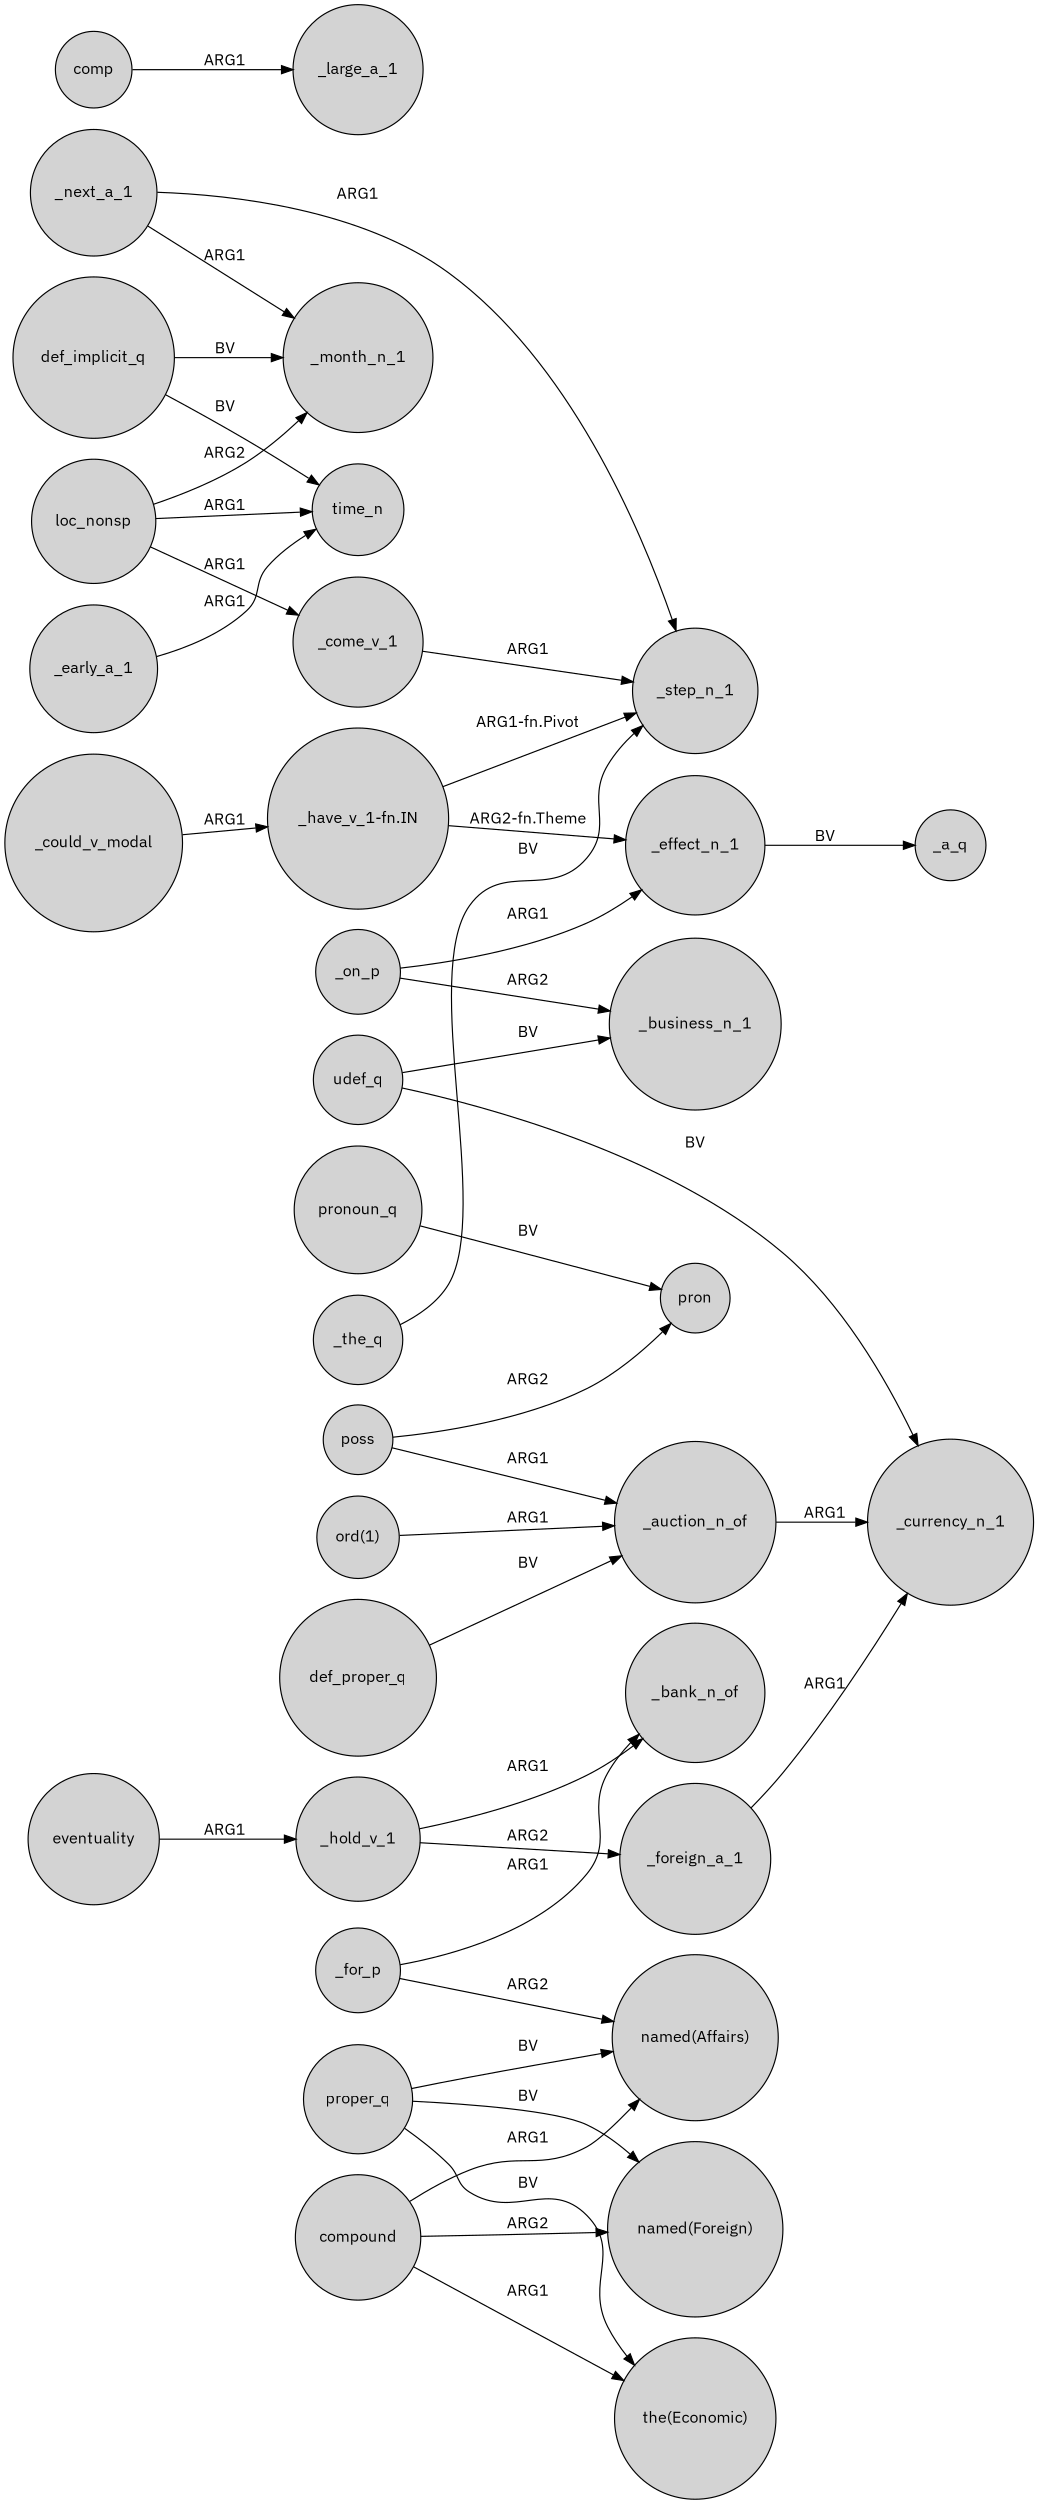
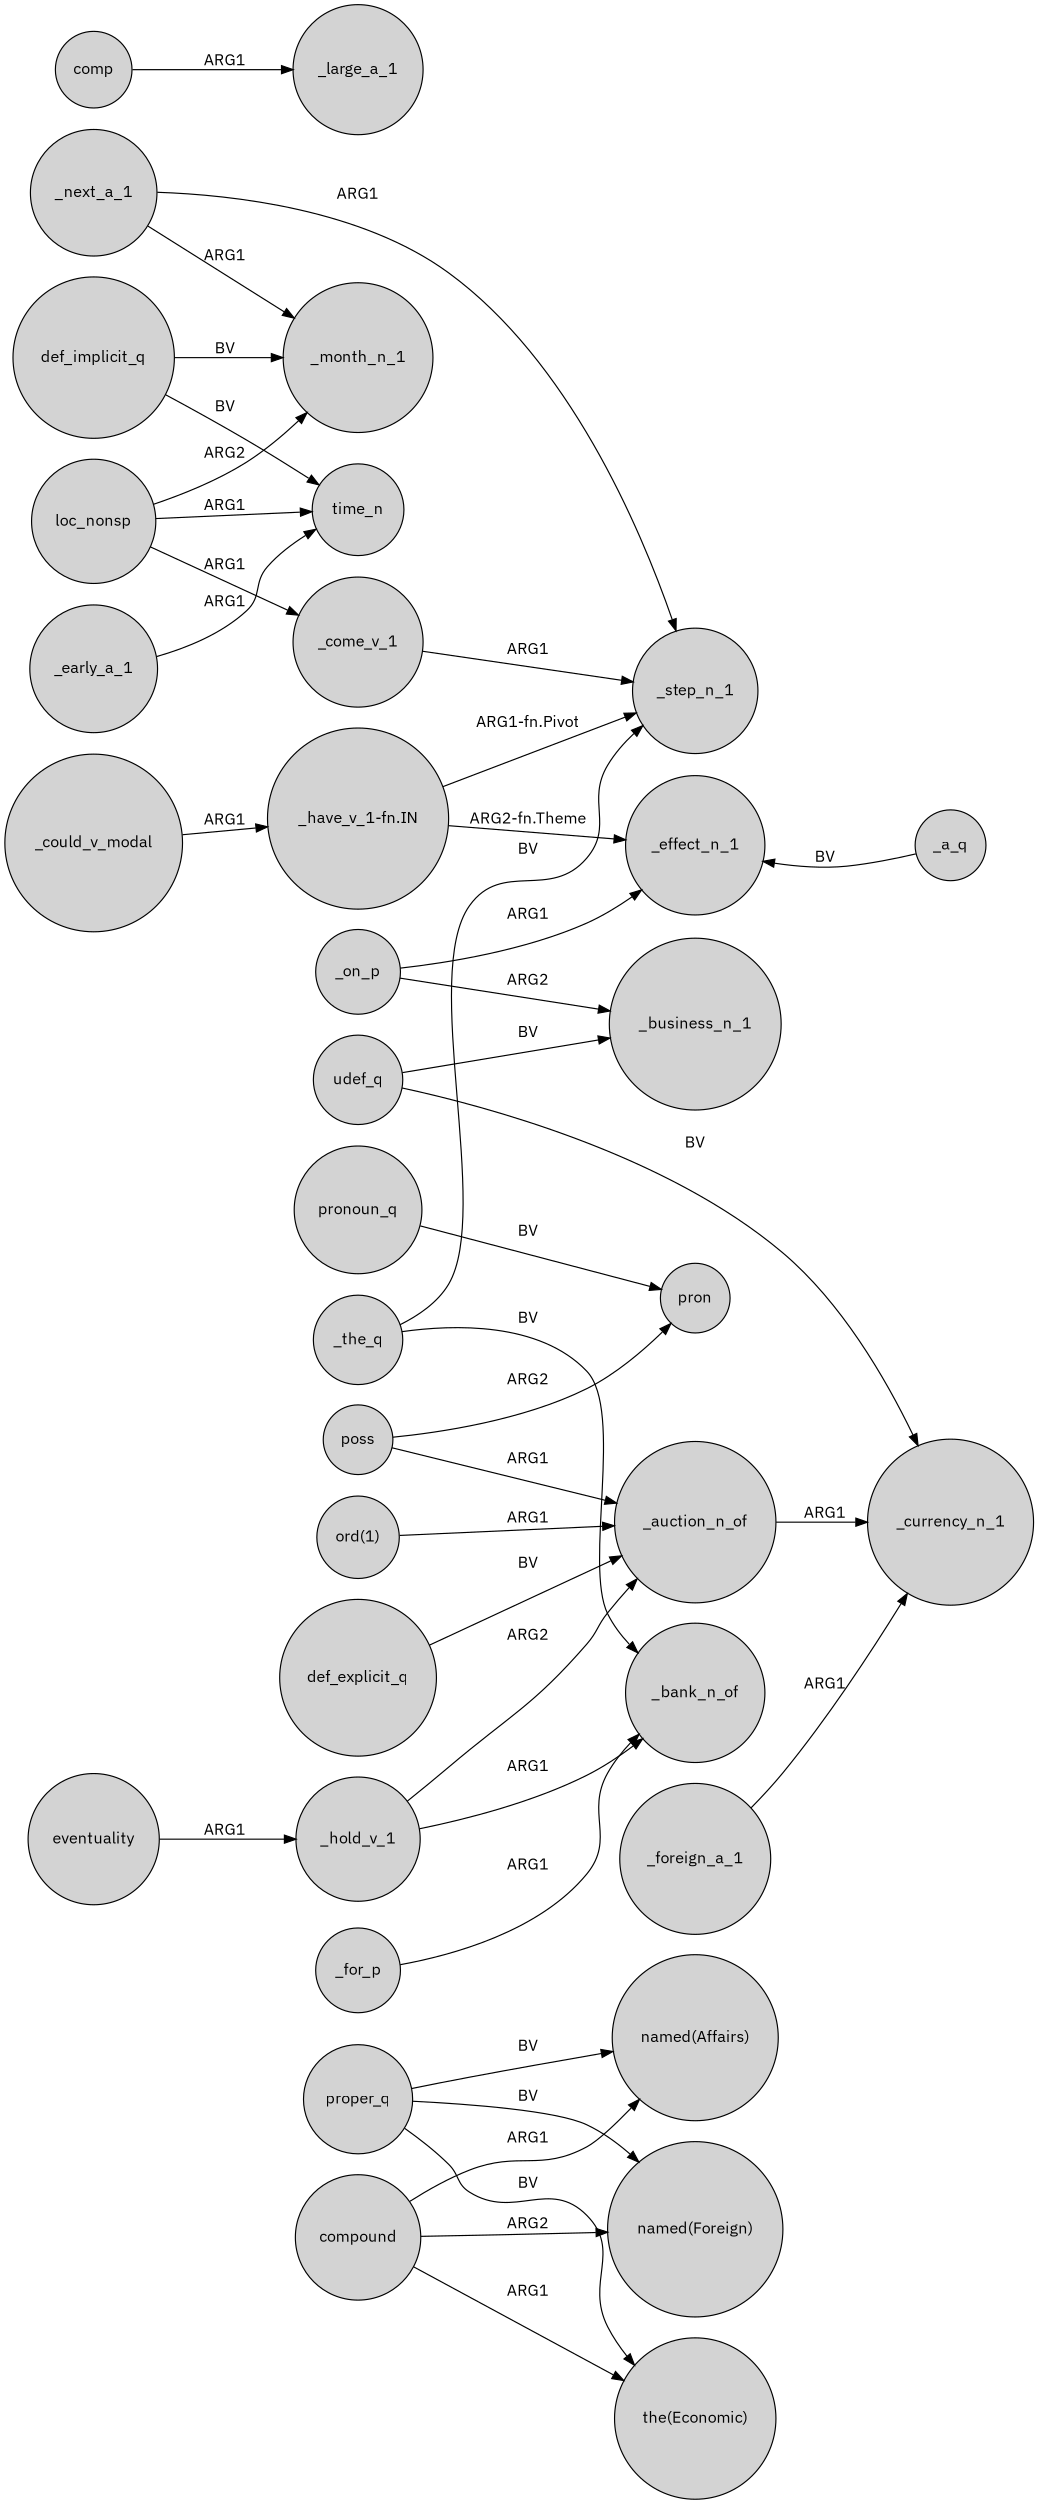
(834, 845) -> (846, 866)
none -> (601, 1412)
(358, 1678) -> (358, 1678)
(514, 1848) -> (527, 1703)
(501, 1999) -> none
